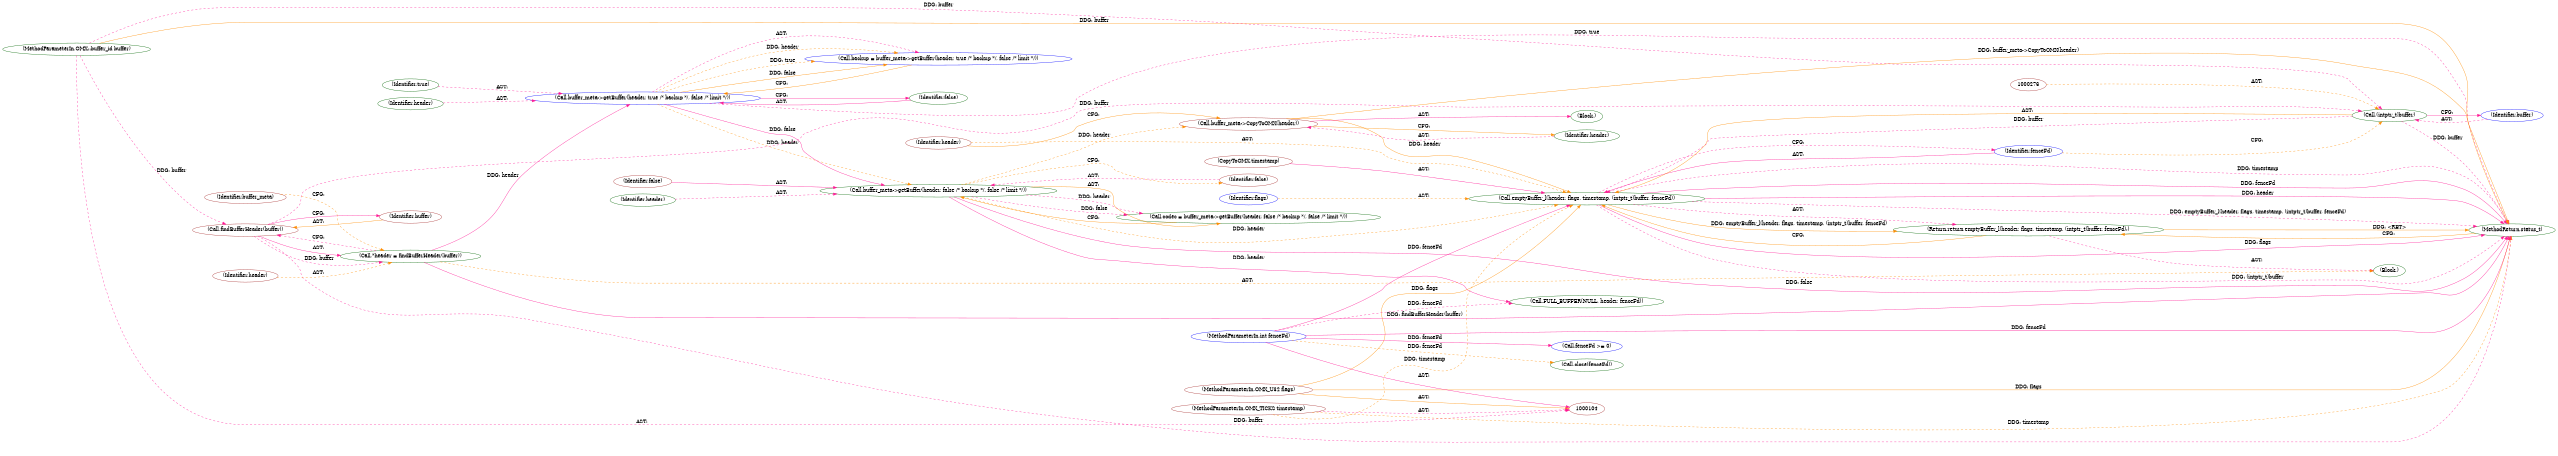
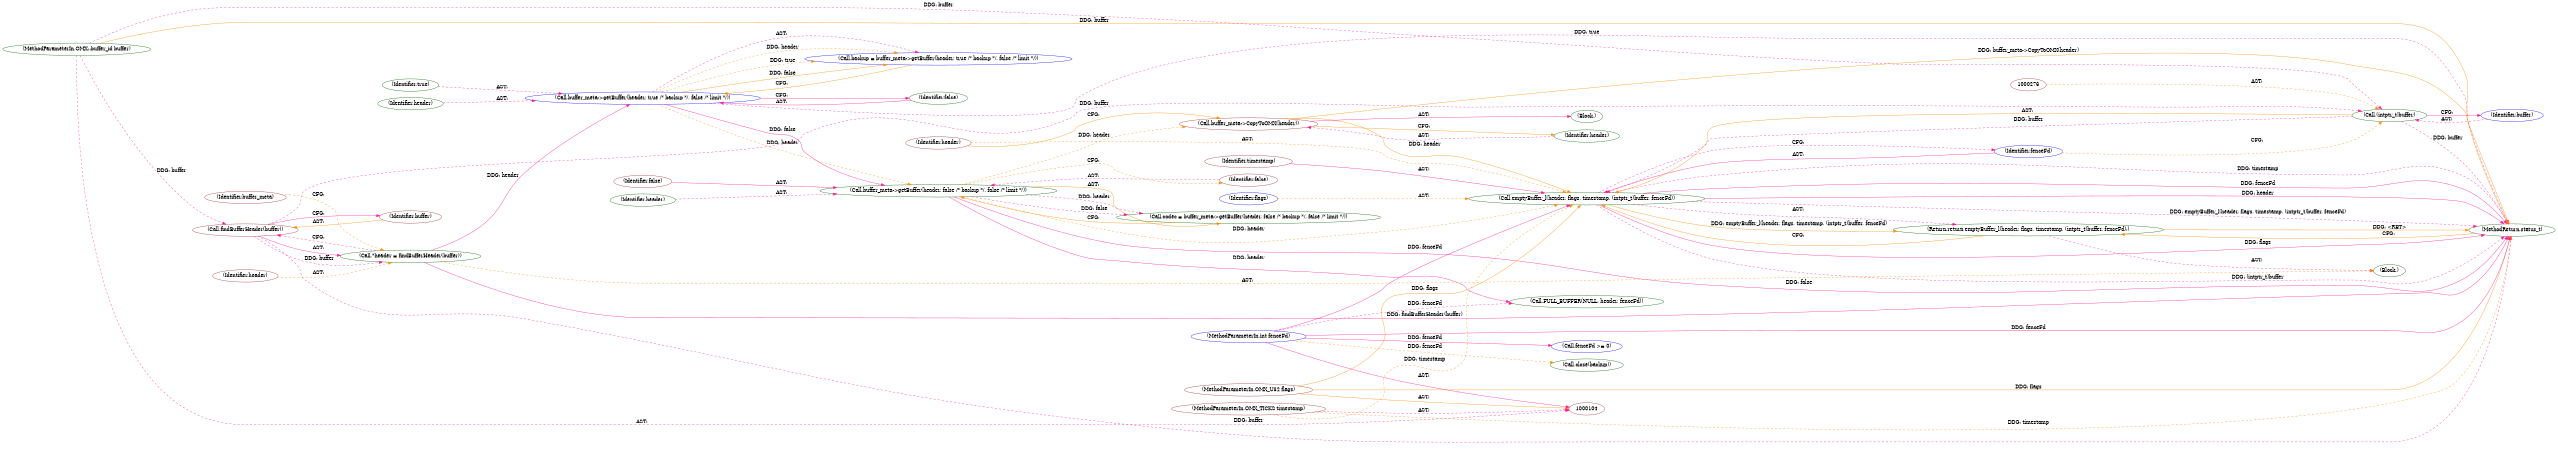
(1249, 162) -> (1249, 162)
(1587, 365) -> (1587, 365)
